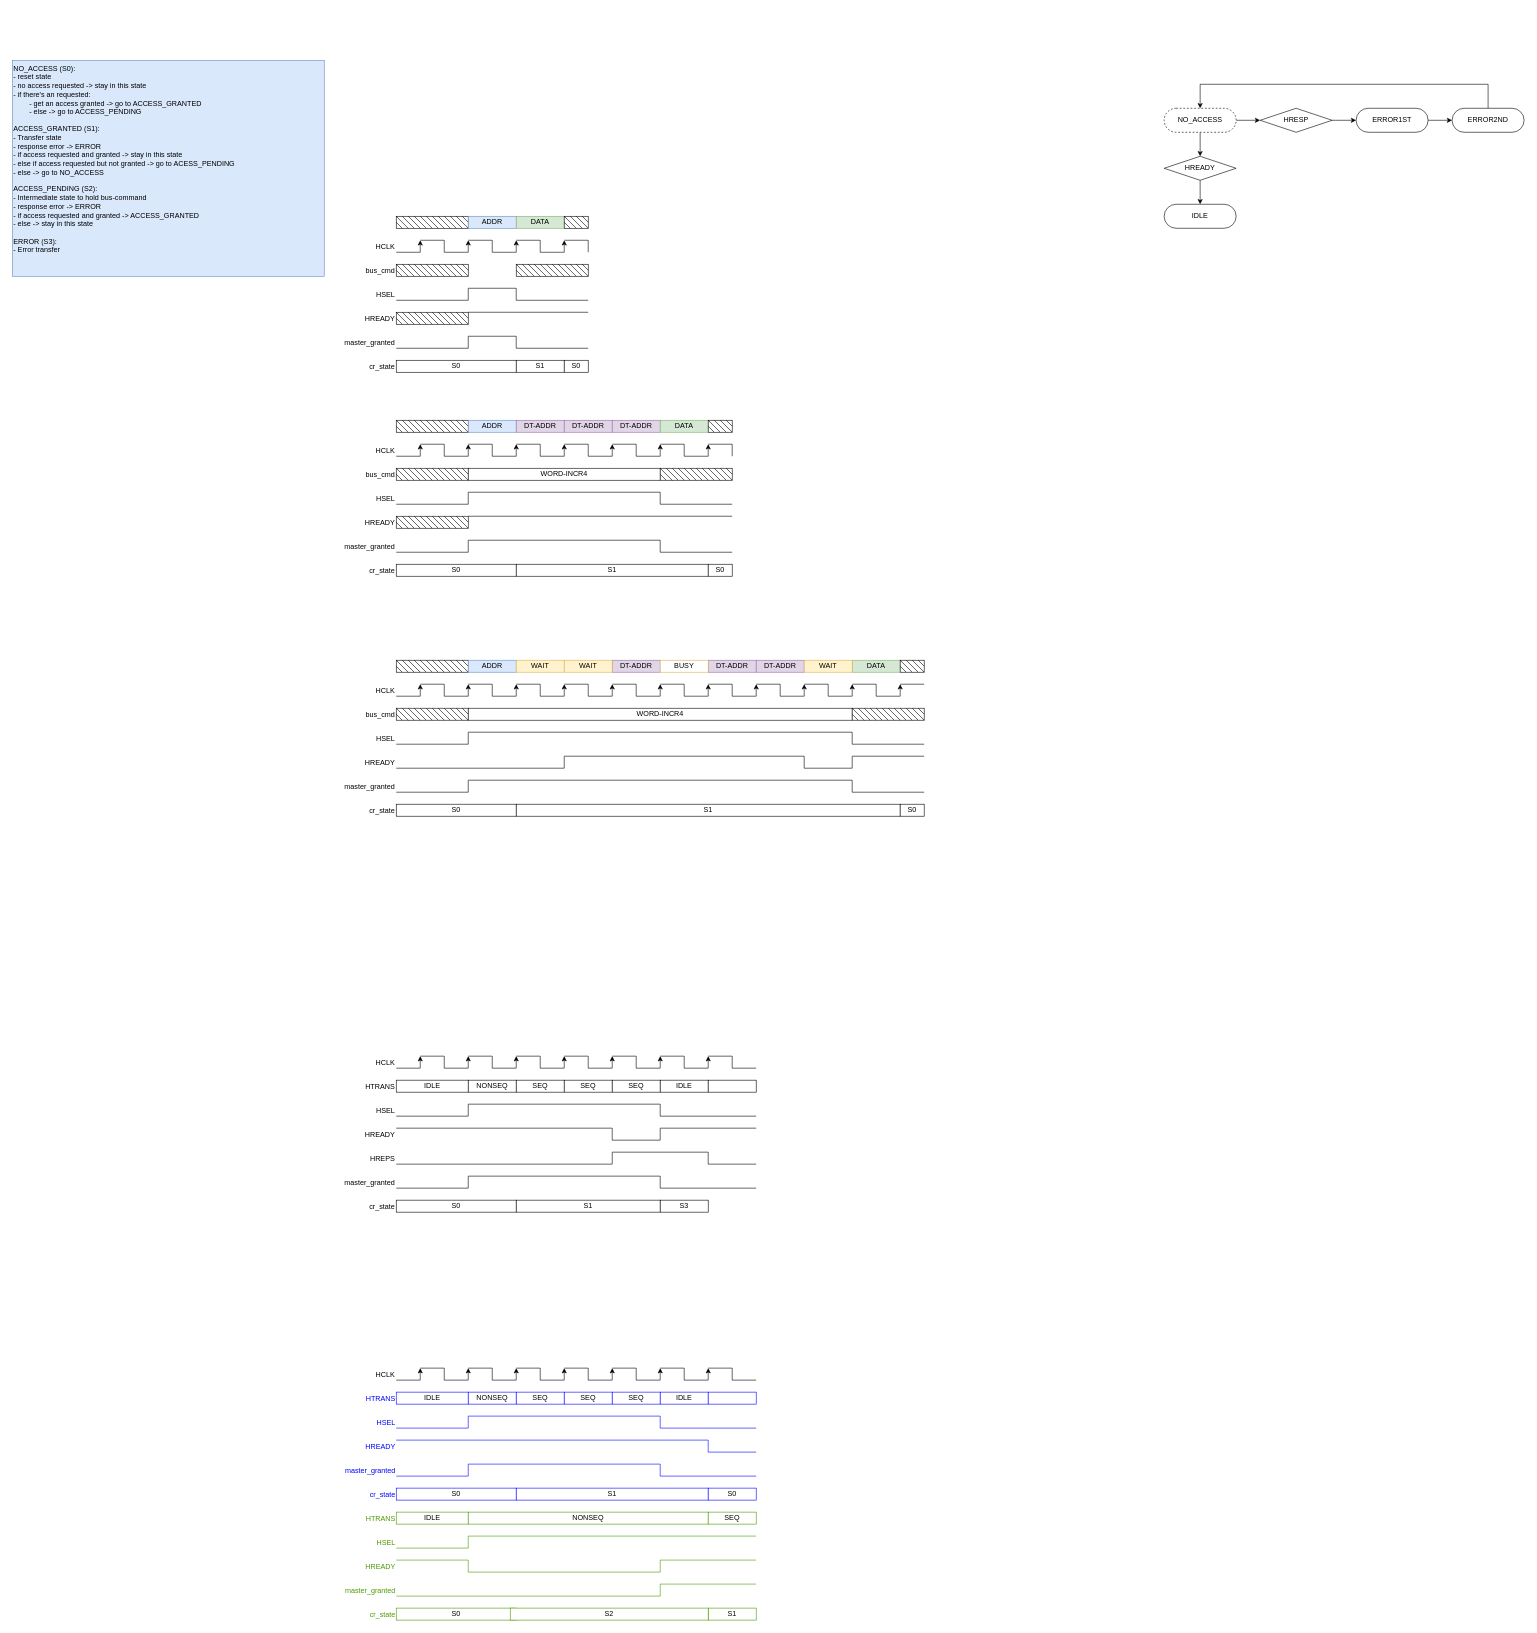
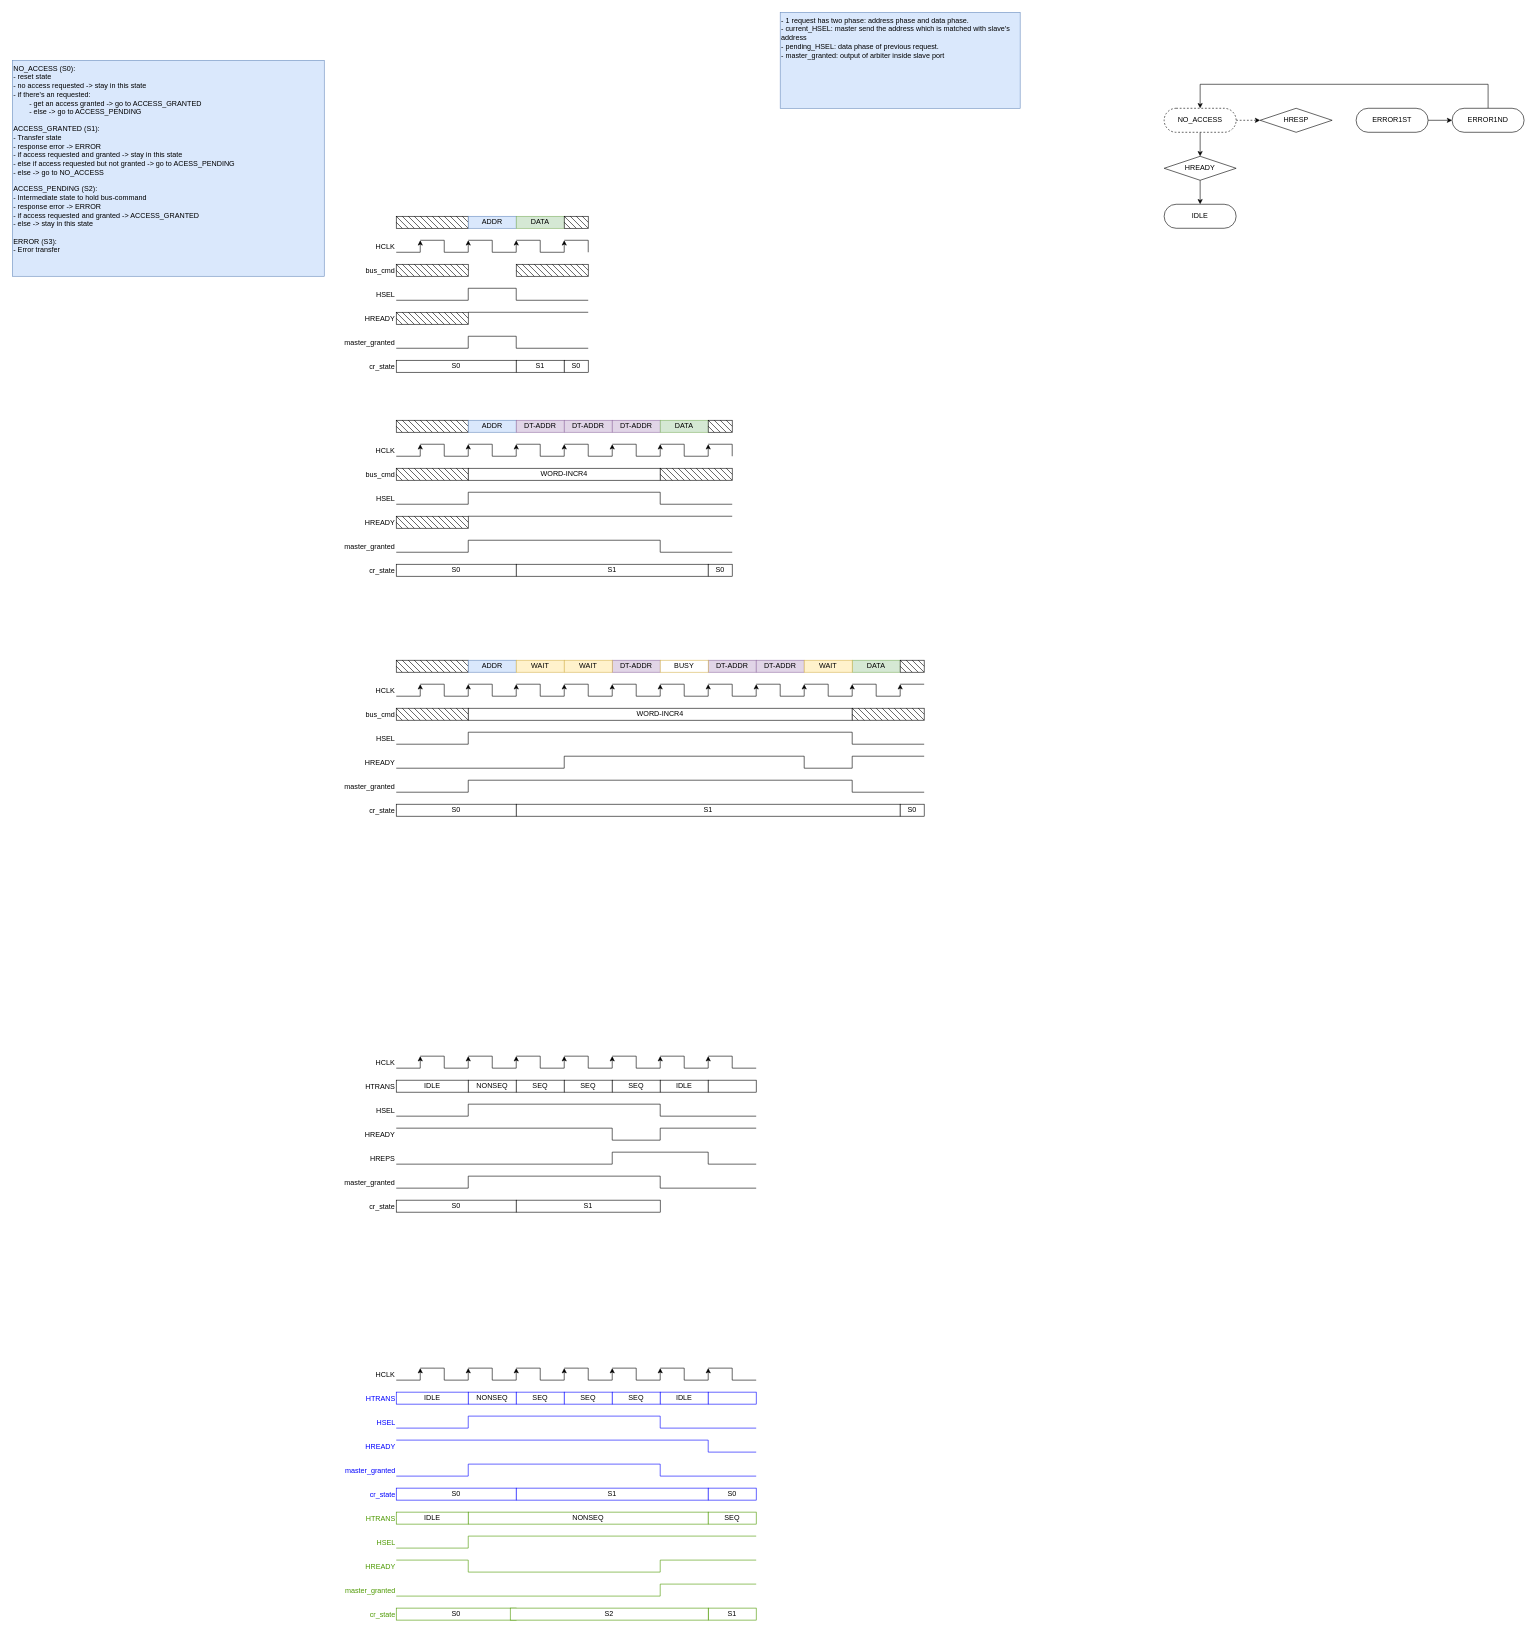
none -> (900, 60)
(1245, 120) -> (1245, 120)
(1350, 120) -> none
(1488, 120) -> (1488, 120)
(684, 1206) -> none
